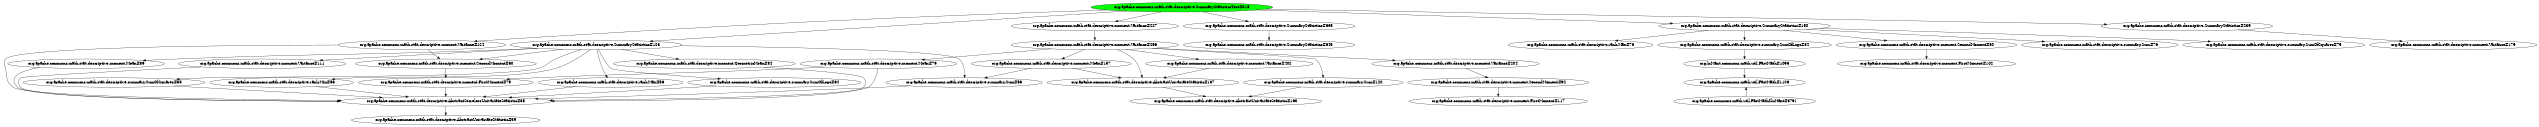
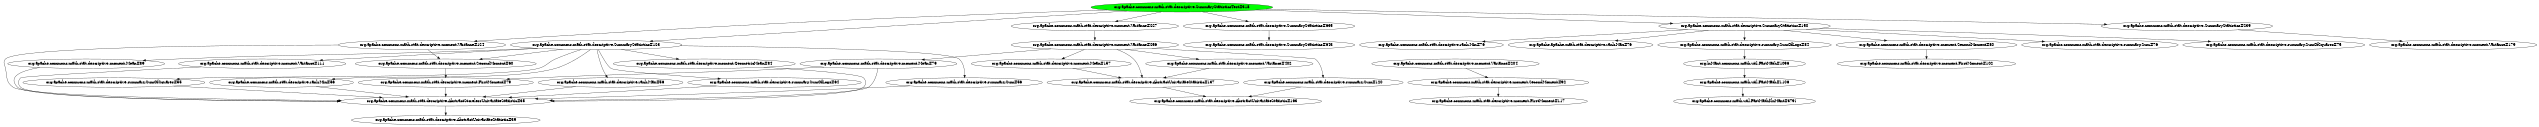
none -> (1431, 45)
(1581, 45) -> (1581, 45)
(1291, 55) -> none
(1009, 73) -> none
(1746, 93) -> (1743, 91)
